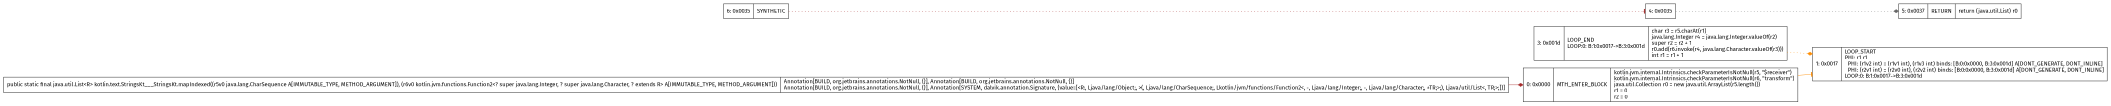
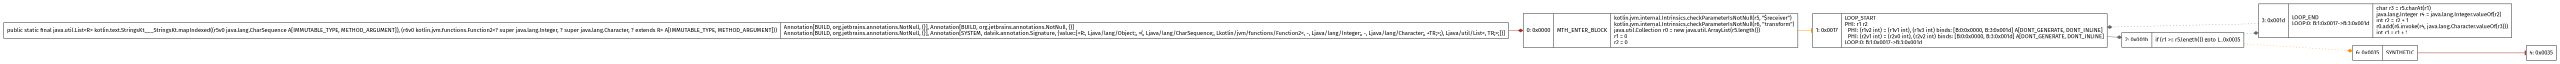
(1216, 11) -> (2471, 53)
(1960, 11) -> none
none -> (2183, 40)
(1672, 43) -> (2392, 21)
(1797, 53) -> (2185, 25)
(1857, 58) -> (1857, 24)
